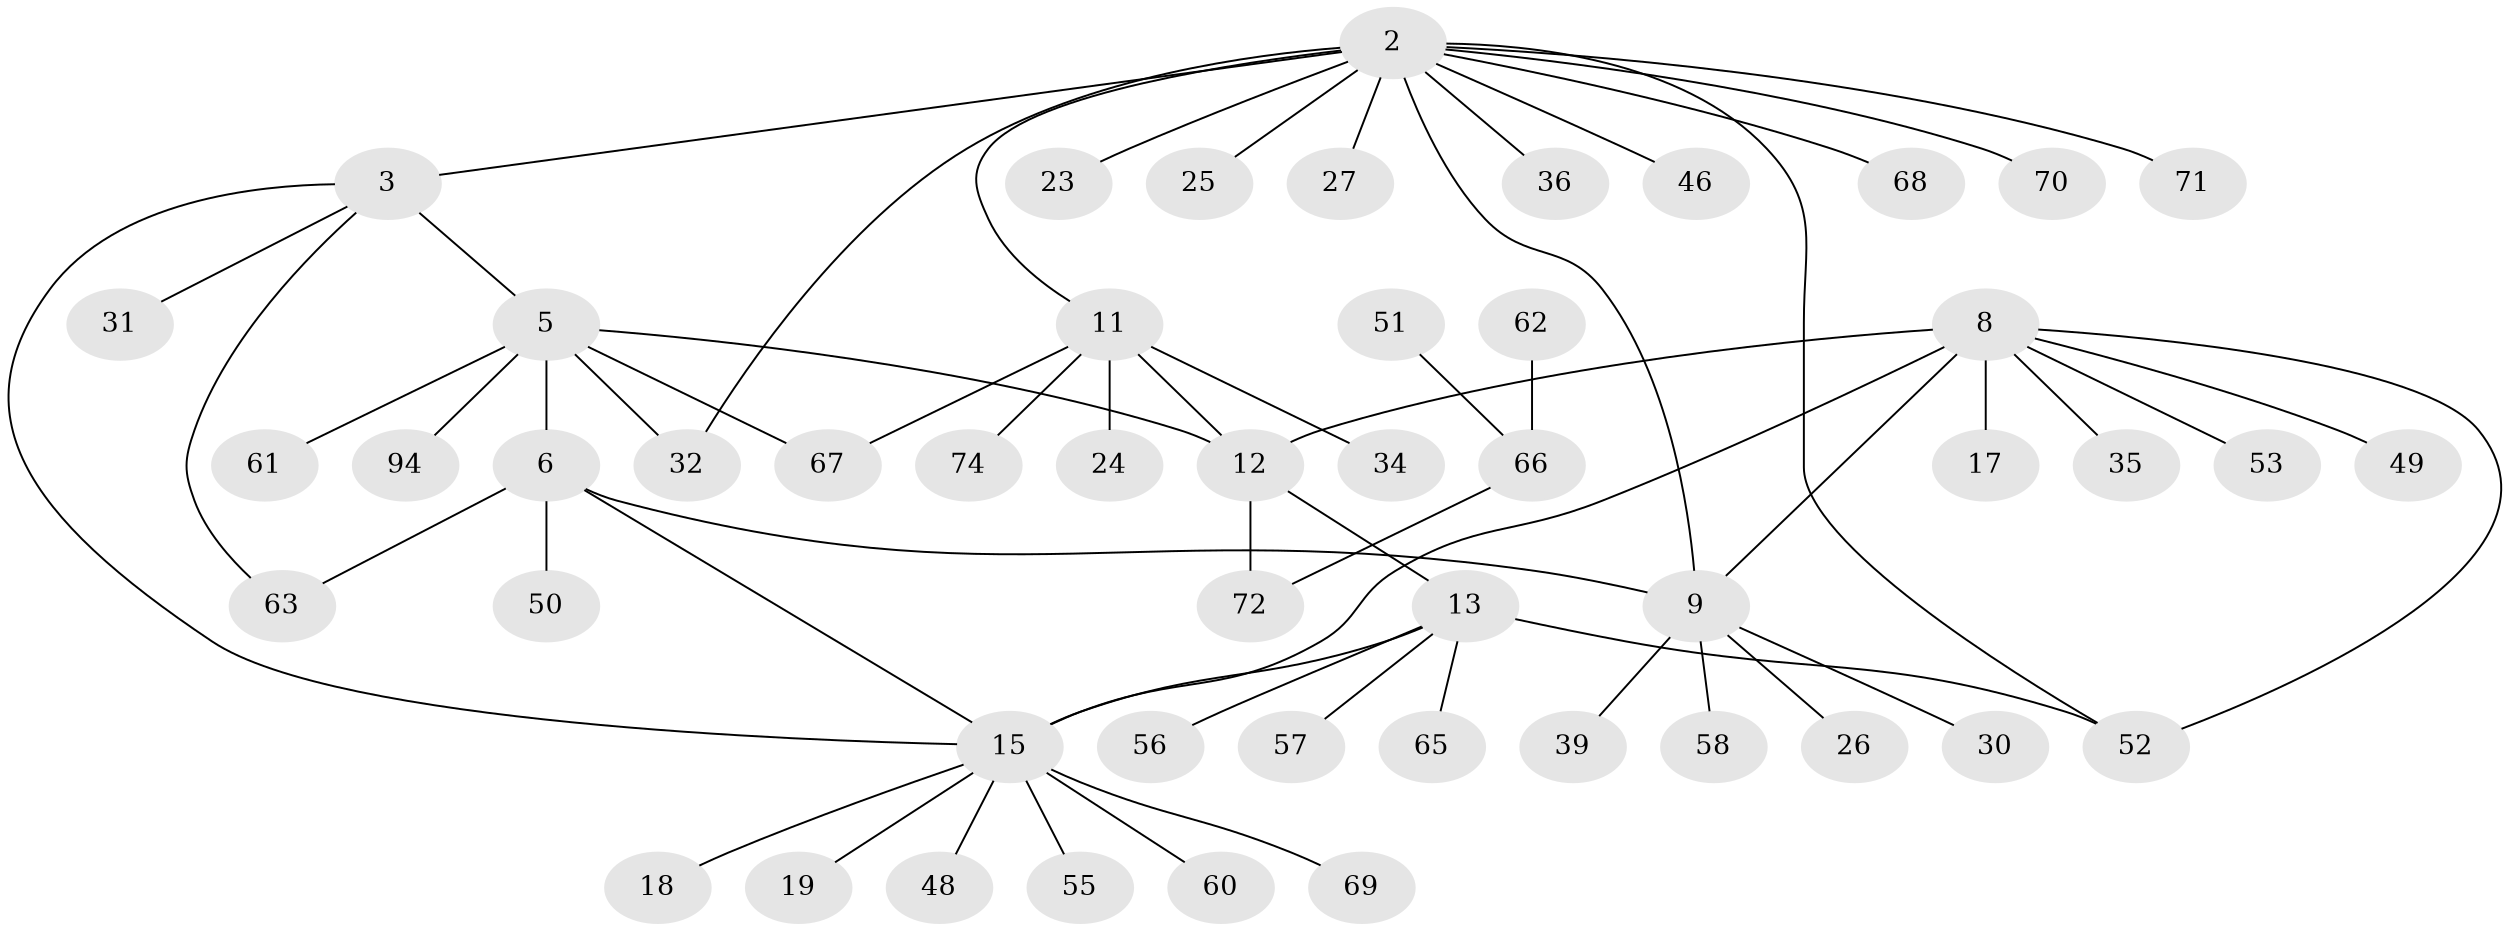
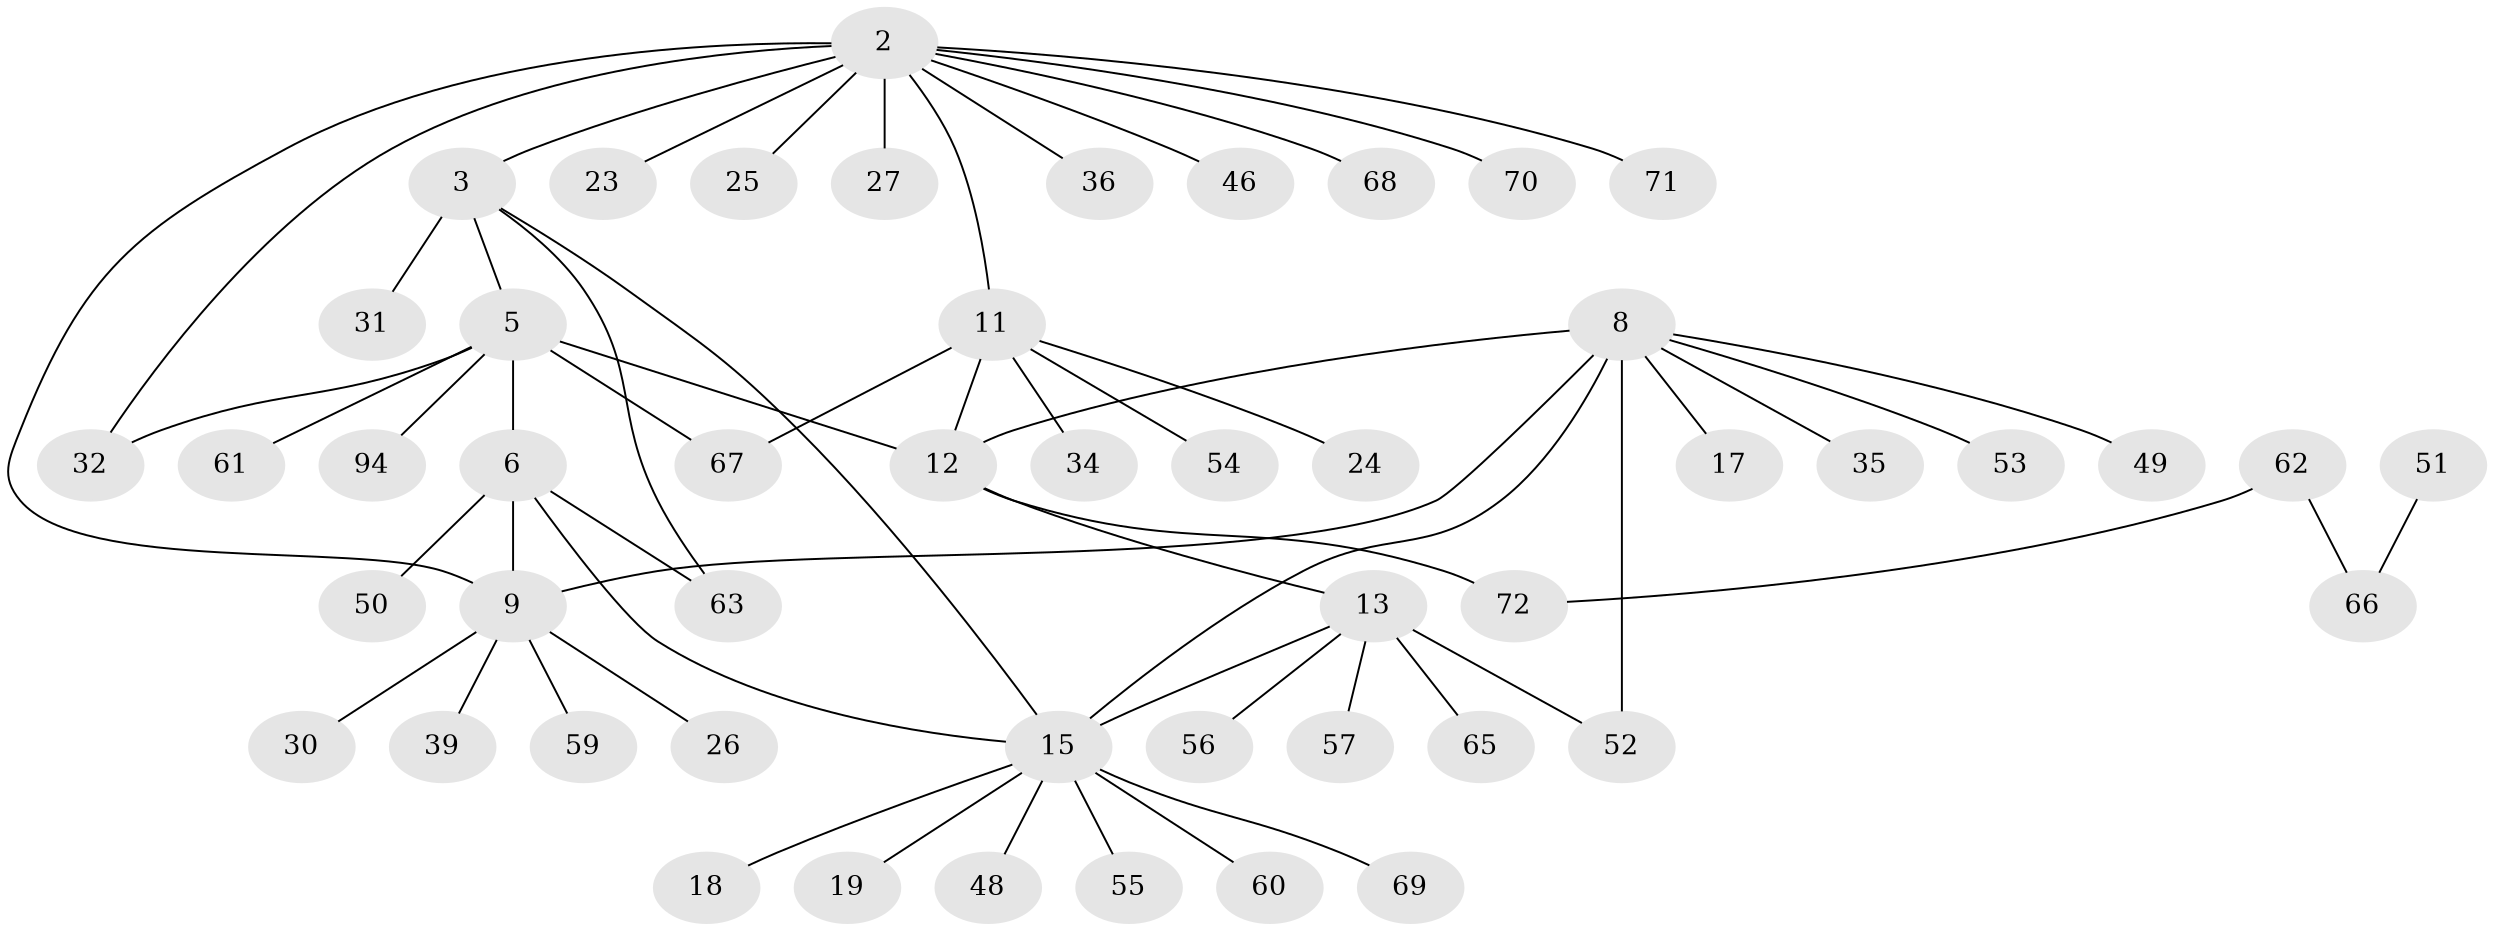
(1804, 329) -> none
(969, 465) -> (1225, 465)
(1391, 536) -> (1913, 567)
(1714, 747) -> (583, 747)
